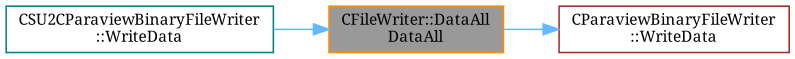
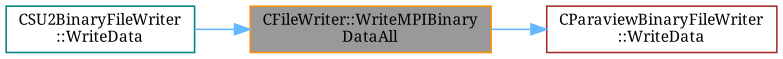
(140, 29) -> (100, 29)
(416, 29) -> (371, 29)
